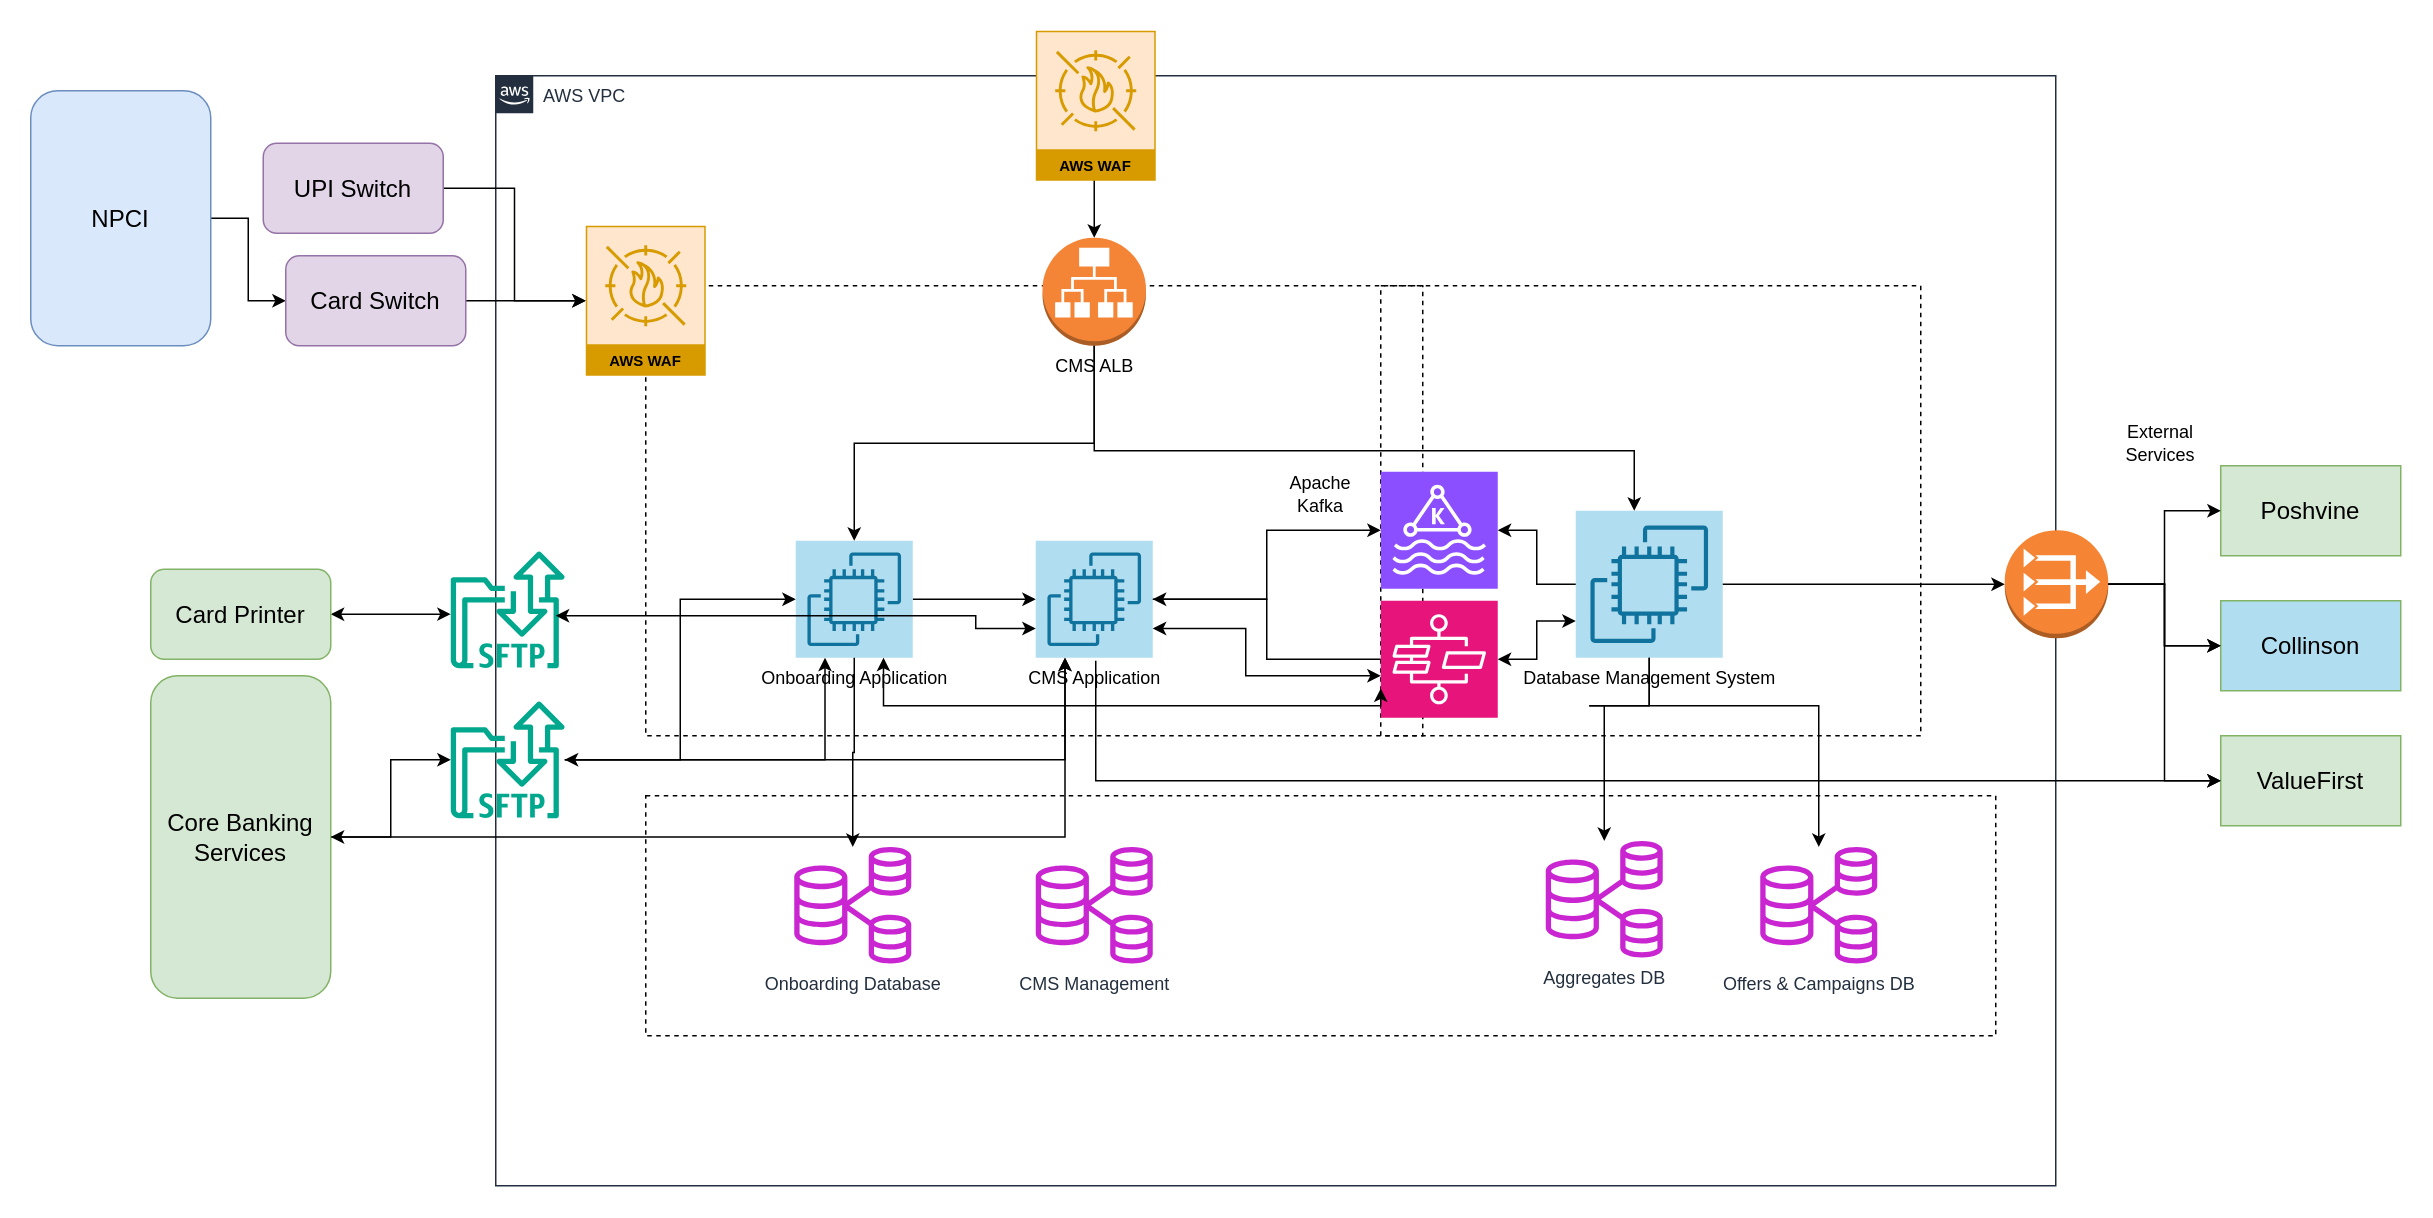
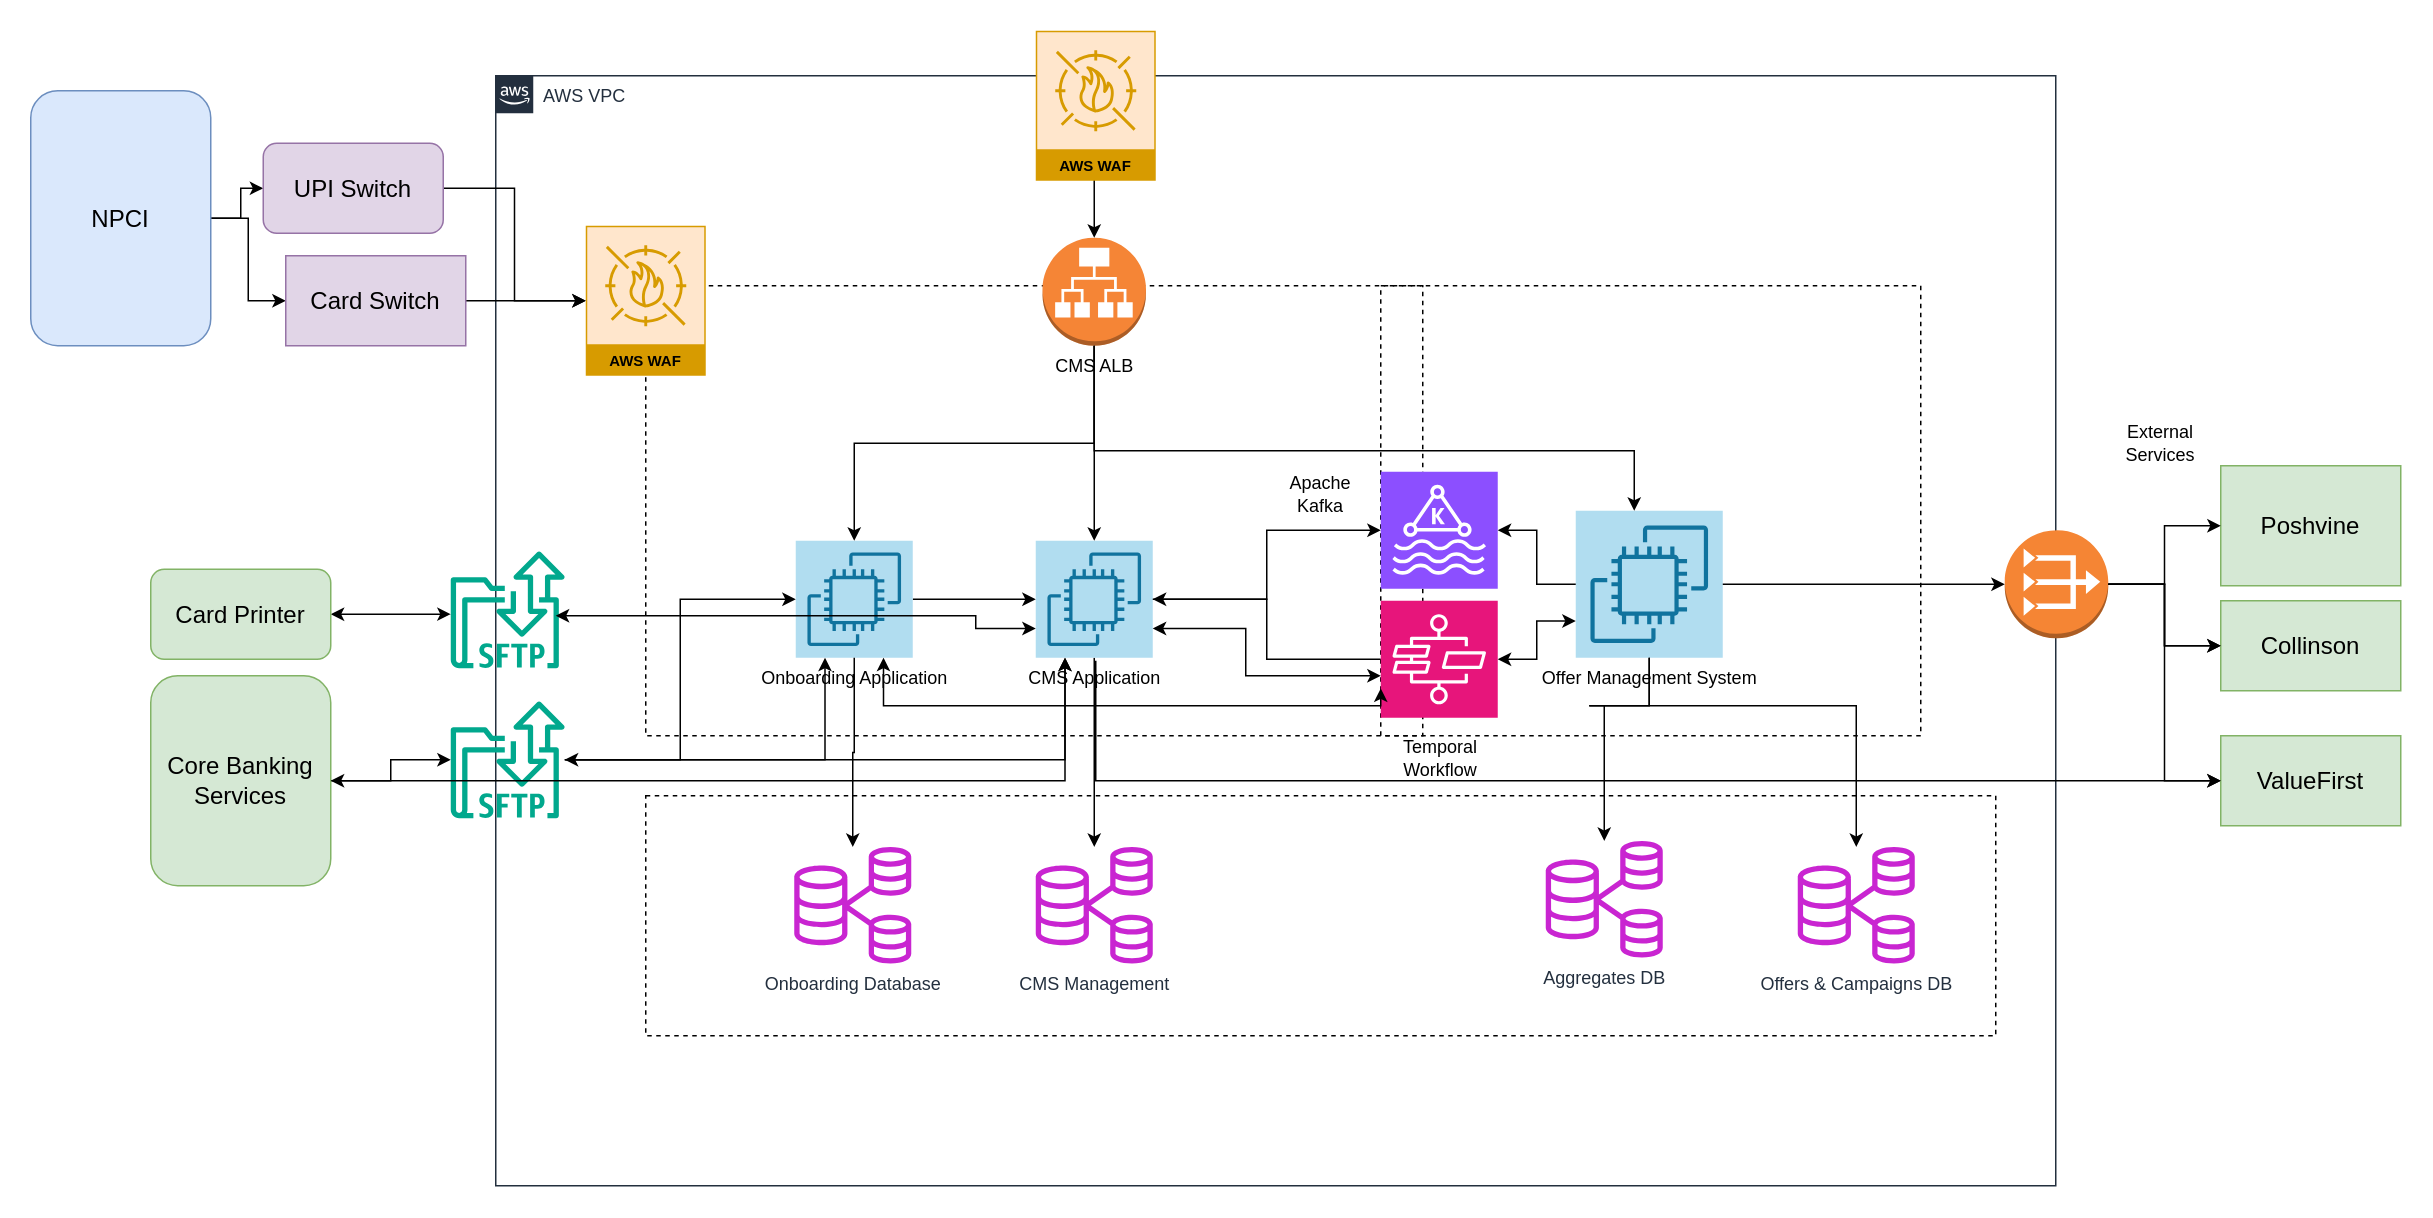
none -> (241, 196)
(376, 301) -> (376, 301)
none -> (1094, 492)
(2311, 511) -> (2311, 526)
(2311, 646) -> (2311, 646)
(1650, 679) -> (1650, 679)
none -> (1441, 758)
none -> (1094, 809)
(241, 837) -> (241, 781)
(1819, 905) -> (1856, 905)
